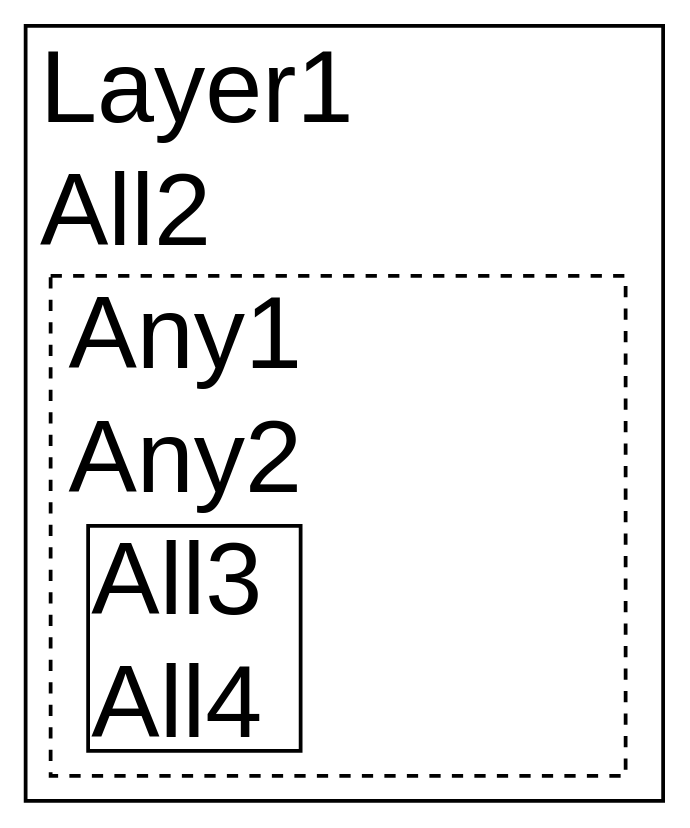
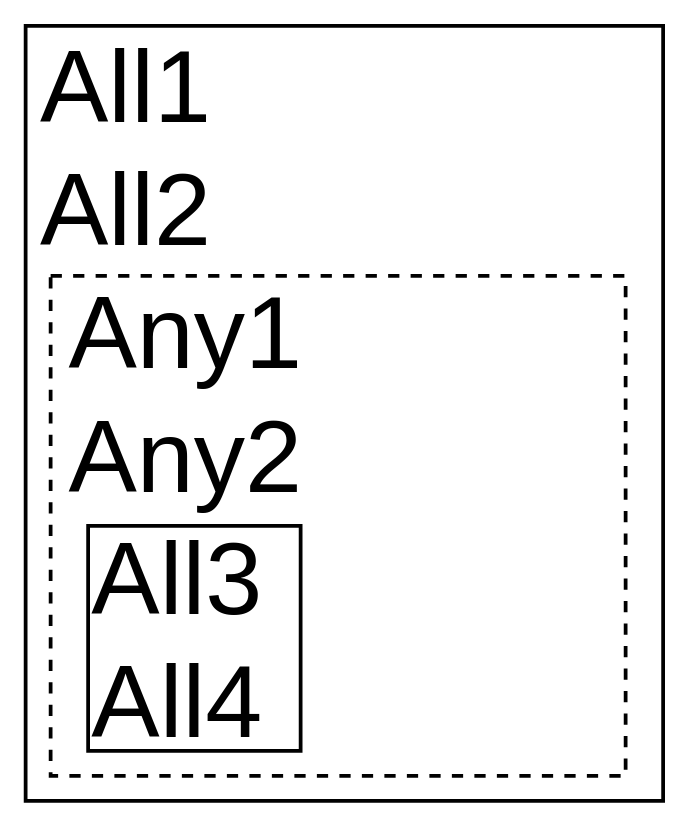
(66, 394) -> (57, 394)
